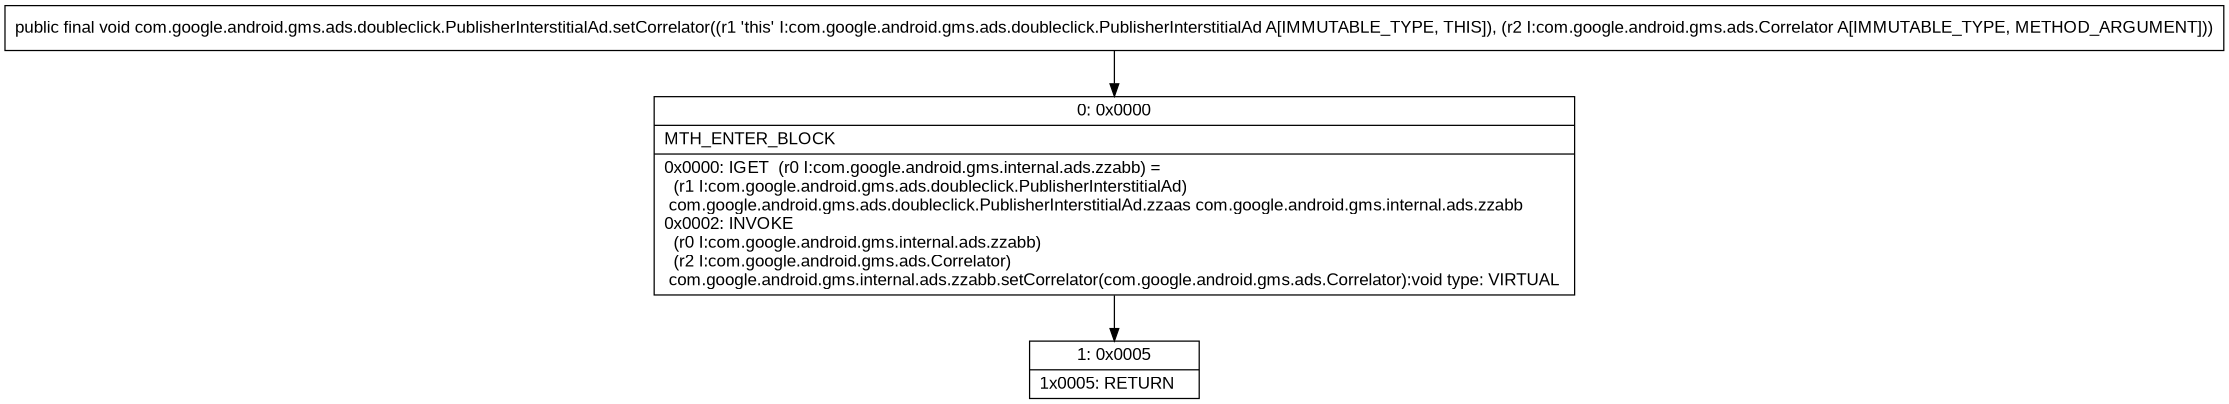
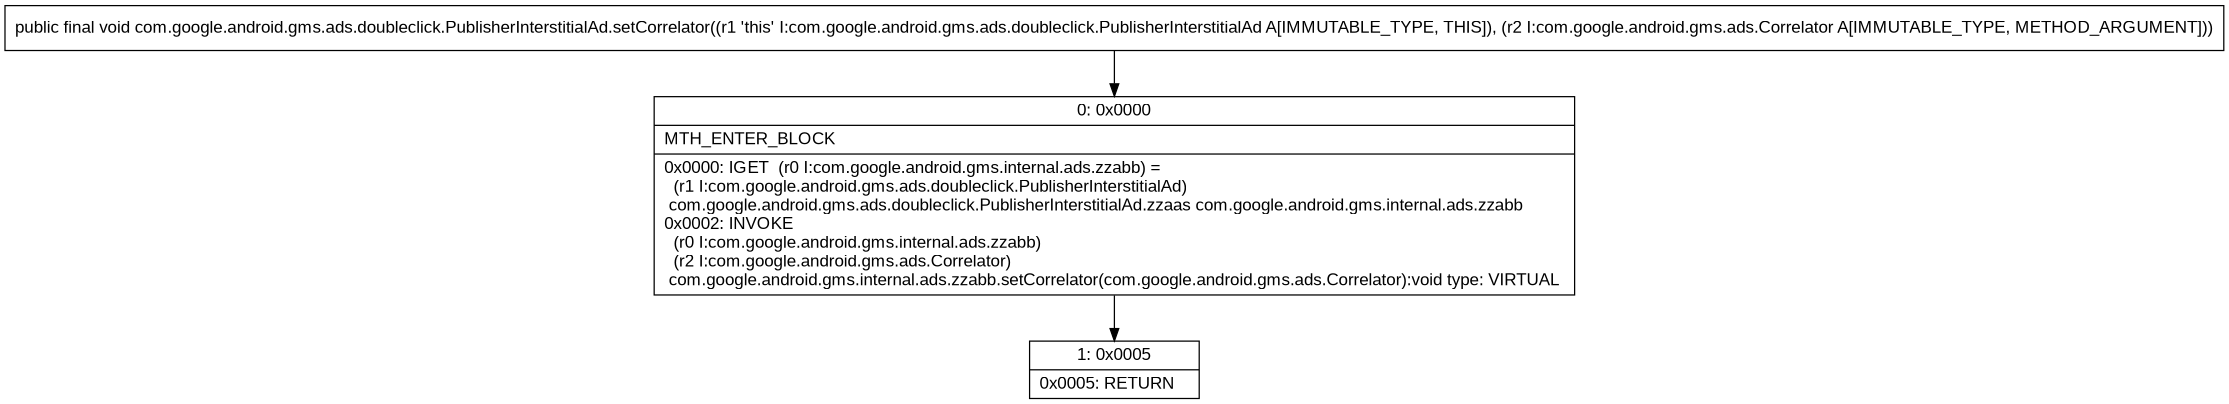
(1114, 384) -> (1114, 384)
